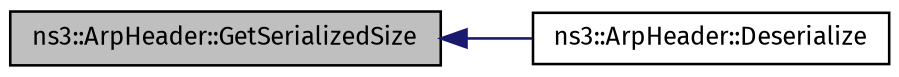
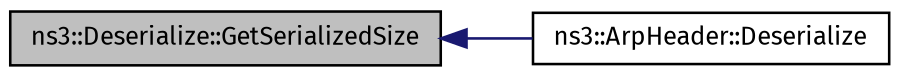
(226, 38) -> (226, 38)
